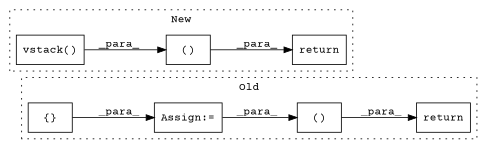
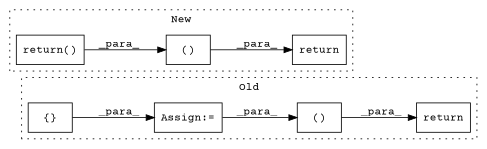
(50, 50) -> (50, 50)
